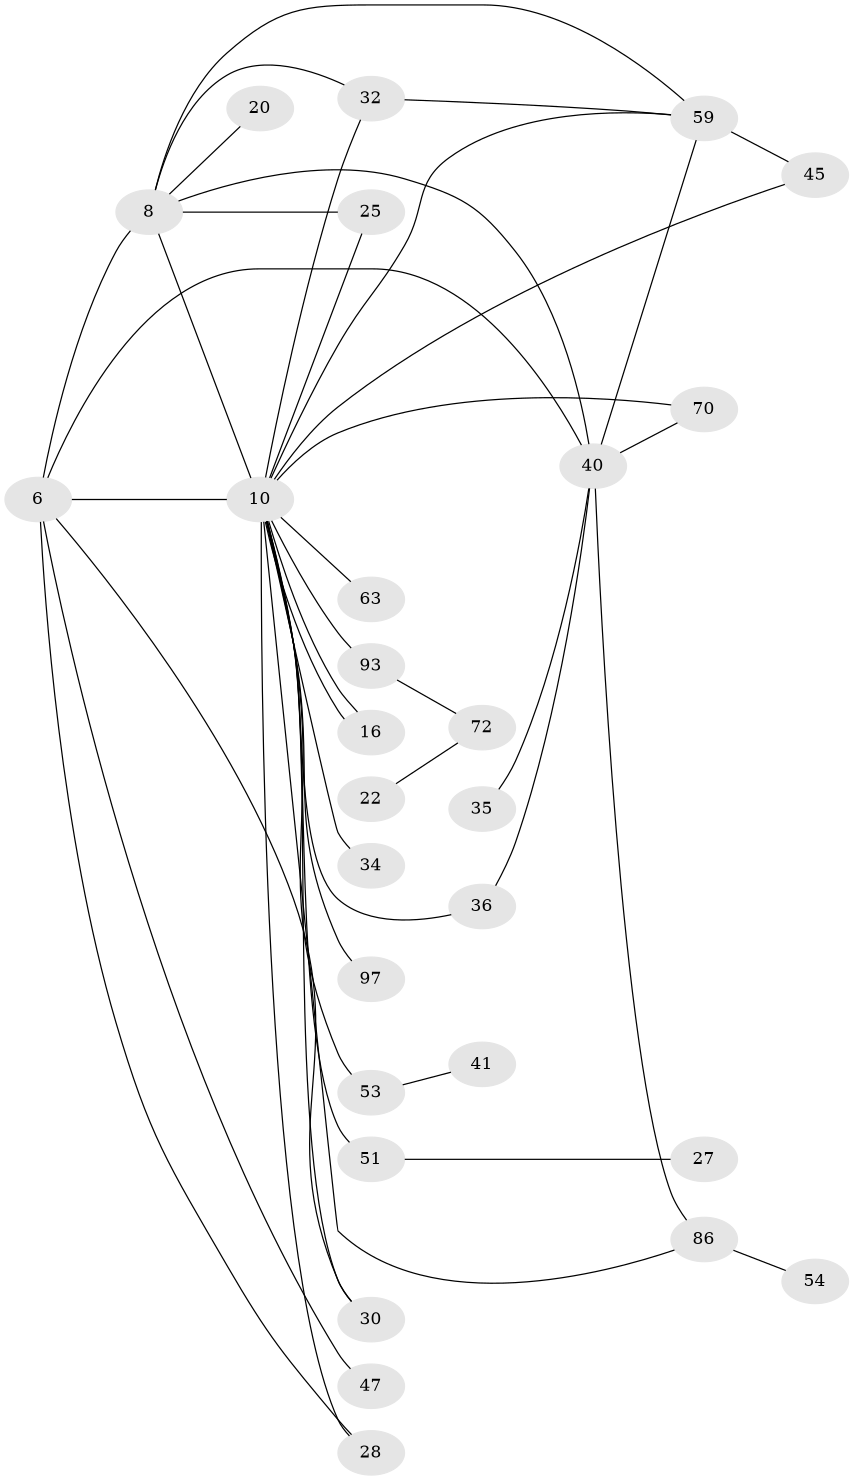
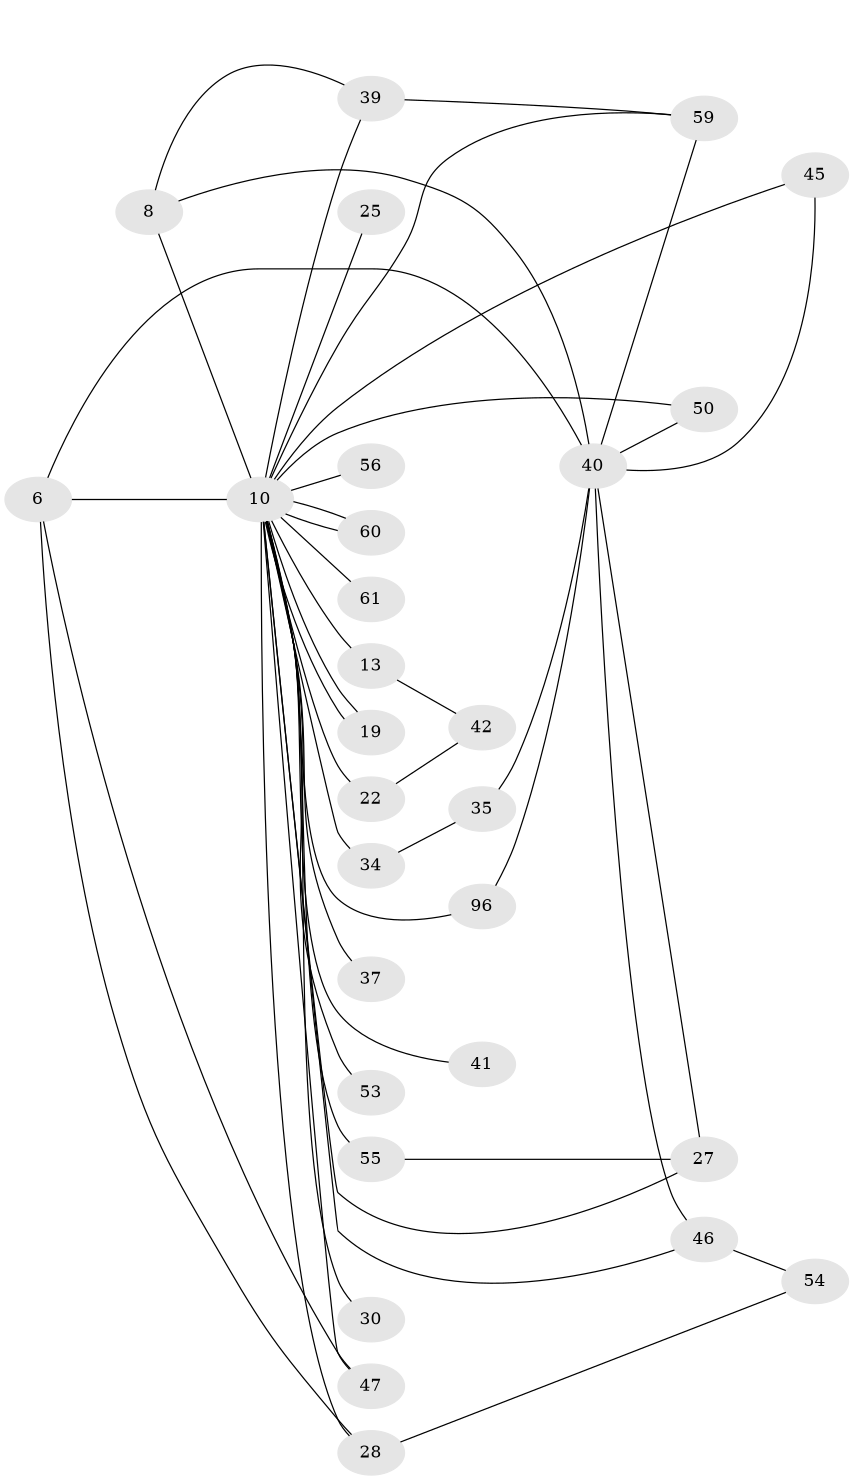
(384, 5) -> none
(371, 99) -> (371, 99)
(260, 109) -> none
(760, 147) -> (781, 384)
(260, 212) -> none
(76, 350) -> none
(704, 409) -> (704, 409)
none -> (371, 466)
none -> (371, 533)
(371, 599) -> (371, 599)
(371, 666) -> (371, 666)
none -> (319, 721)
(482, 728) -> (482, 728)
(371, 733) -> (371, 733)
none -> (649, 813)
none -> (427, 837)
(286, 882) -> none
none -> (293, 884)
(482, 906) -> (482, 906)
(371, 979) -> (371, 979)
(427, 1079) -> (323, 984)
(371, 1159) -> (371, 1159)
none -> (357, 1205)
(704, 1240) -> (704, 1240)
none -> (593, 1367)
